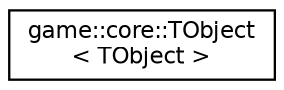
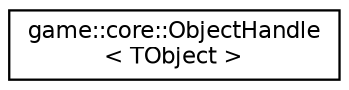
(142, 45) -> (174, 45)
